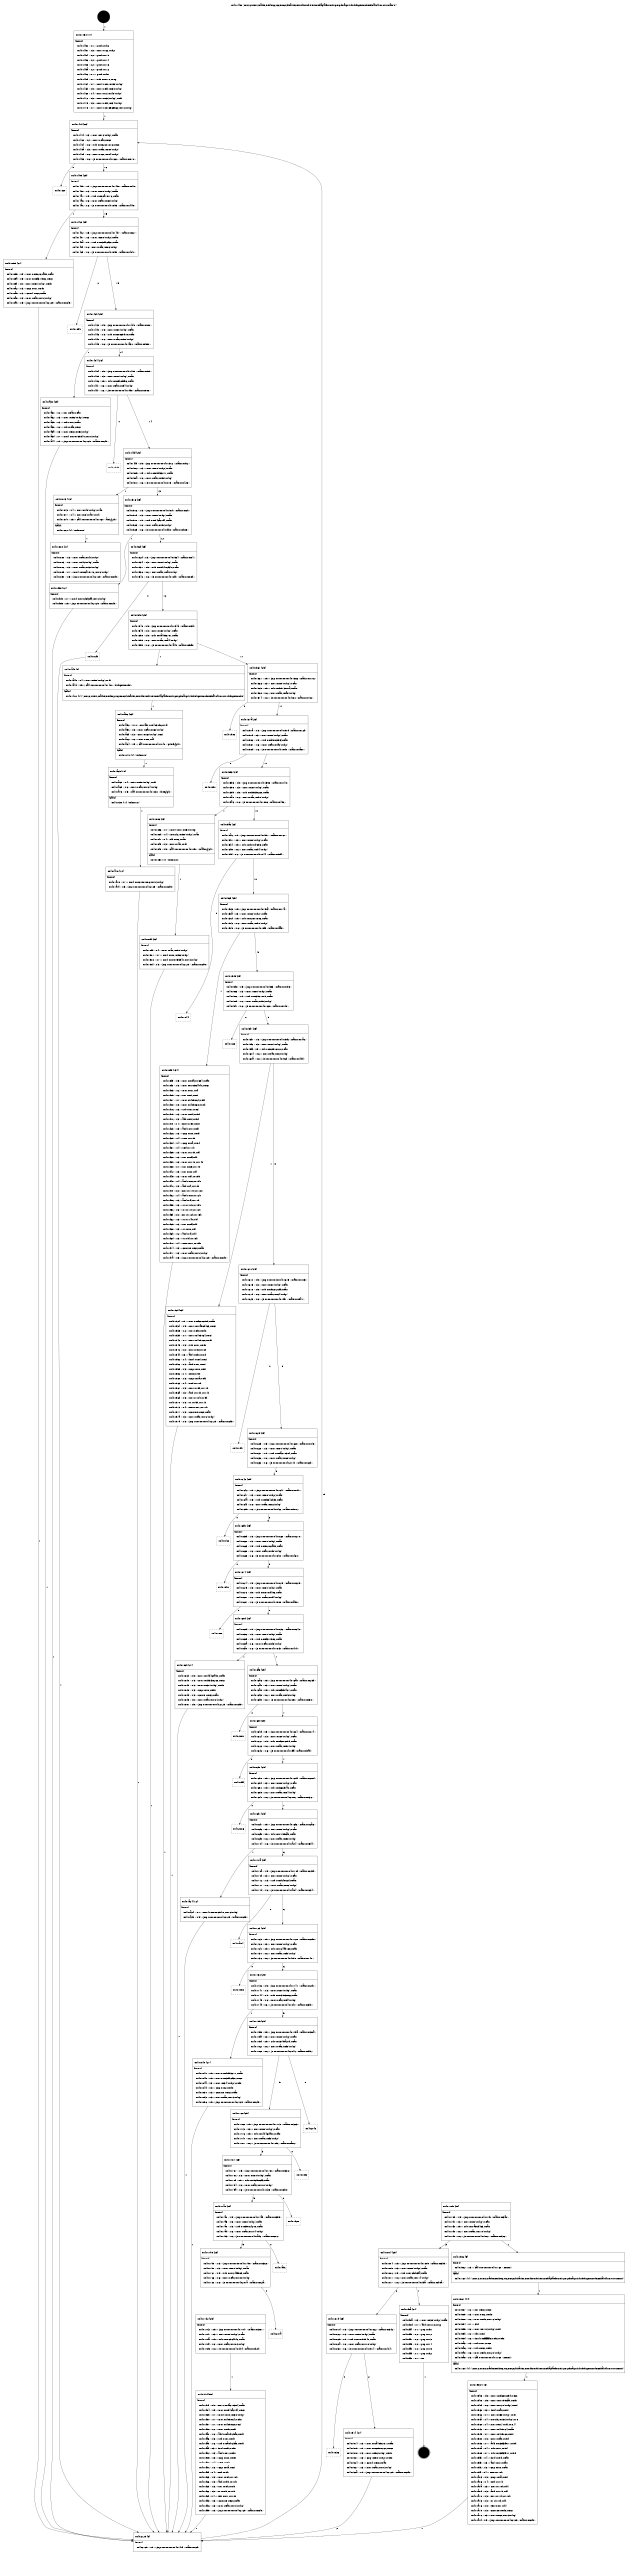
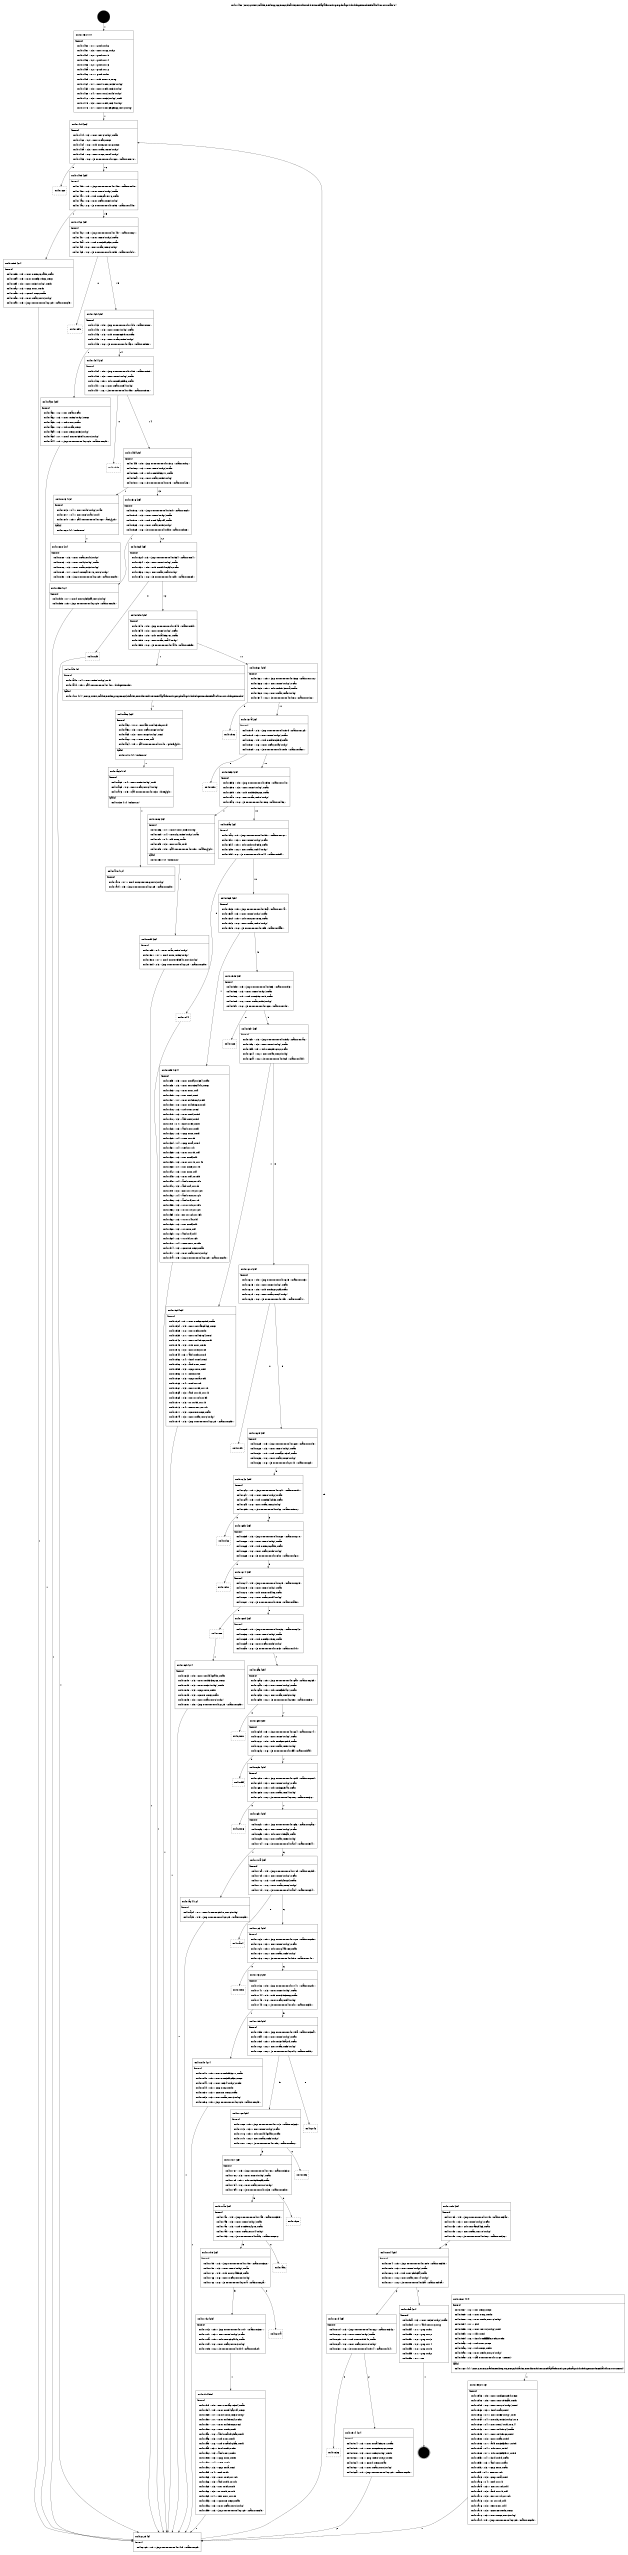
(242, 1656) -> (215, 1649)
(137, 1713) -> (157, 1774)
(538, 2268) -> none
none -> (233, 2300)
